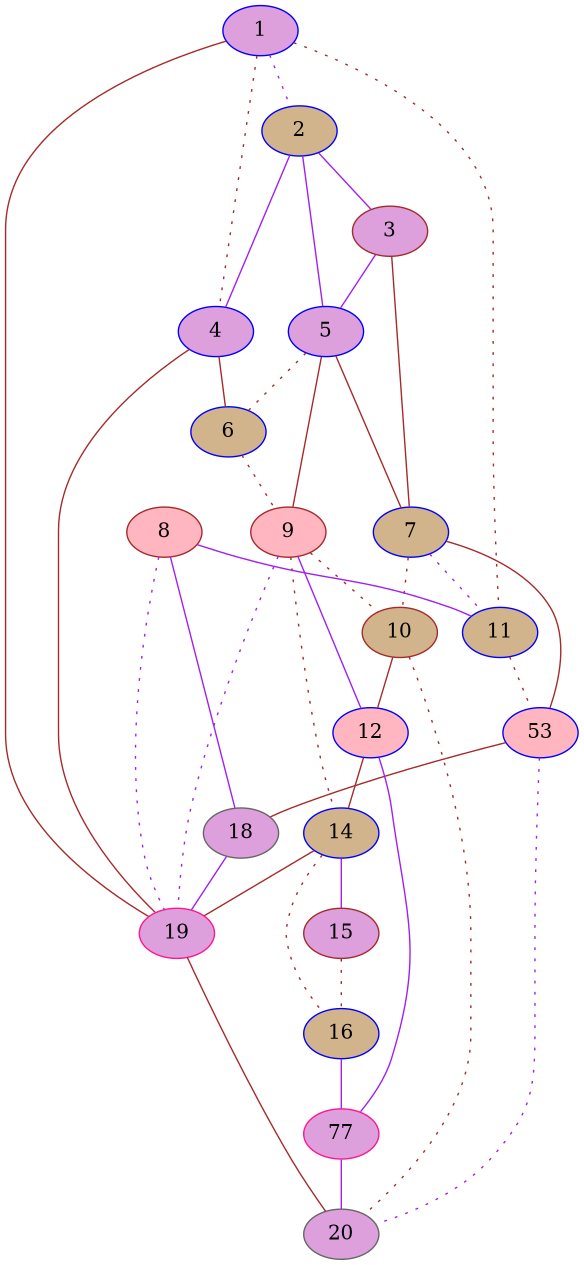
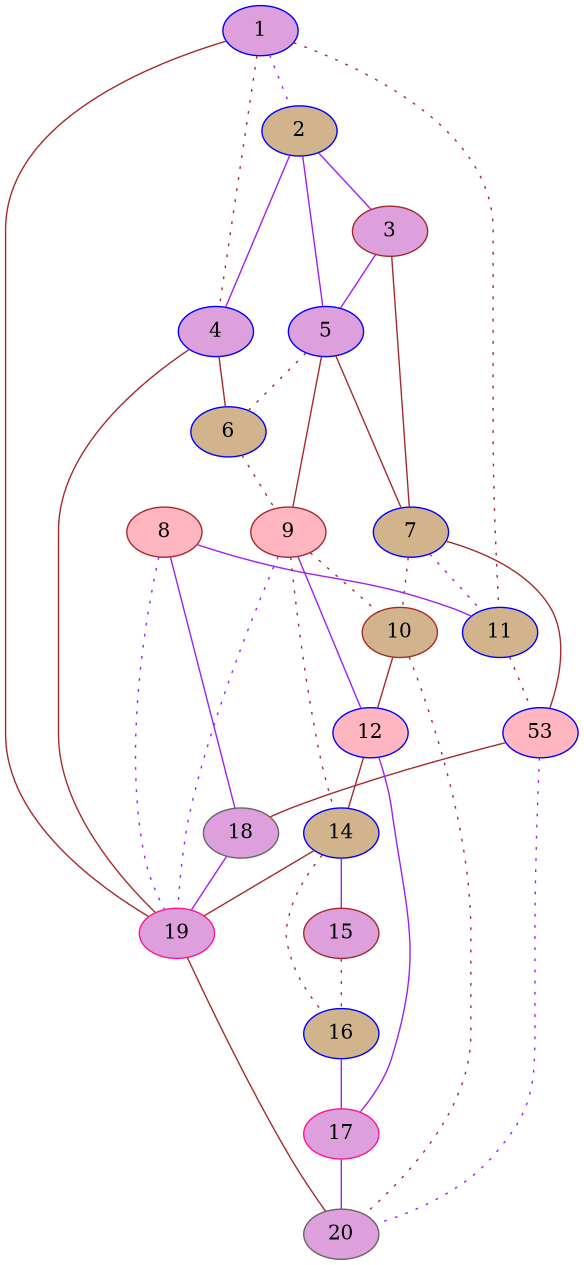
(341, 1134) -> (341, 1134)
